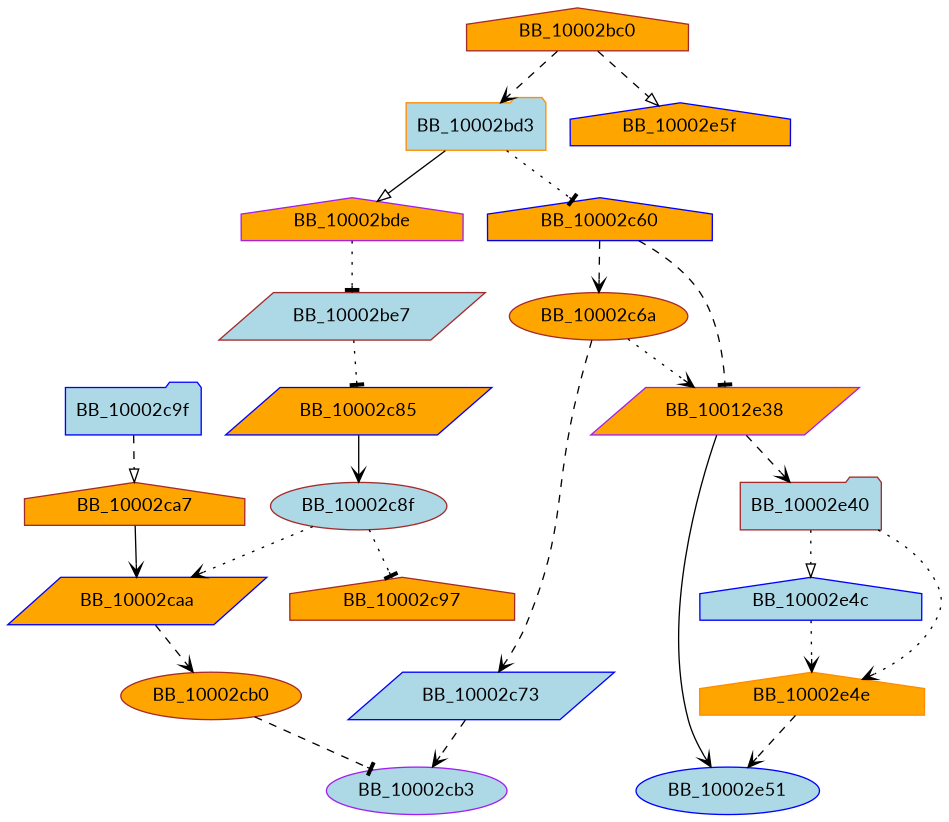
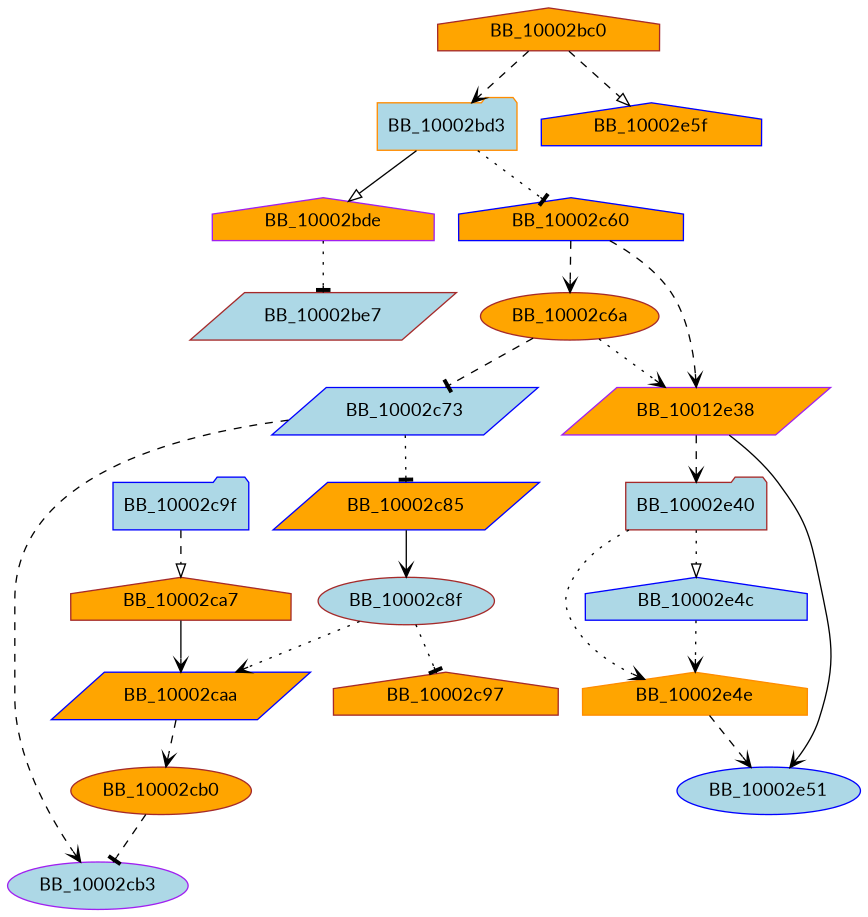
(703, 297) -> (672, 295)
(355, 361) -> (406, 456)
(559, 504) -> (492, 361)
